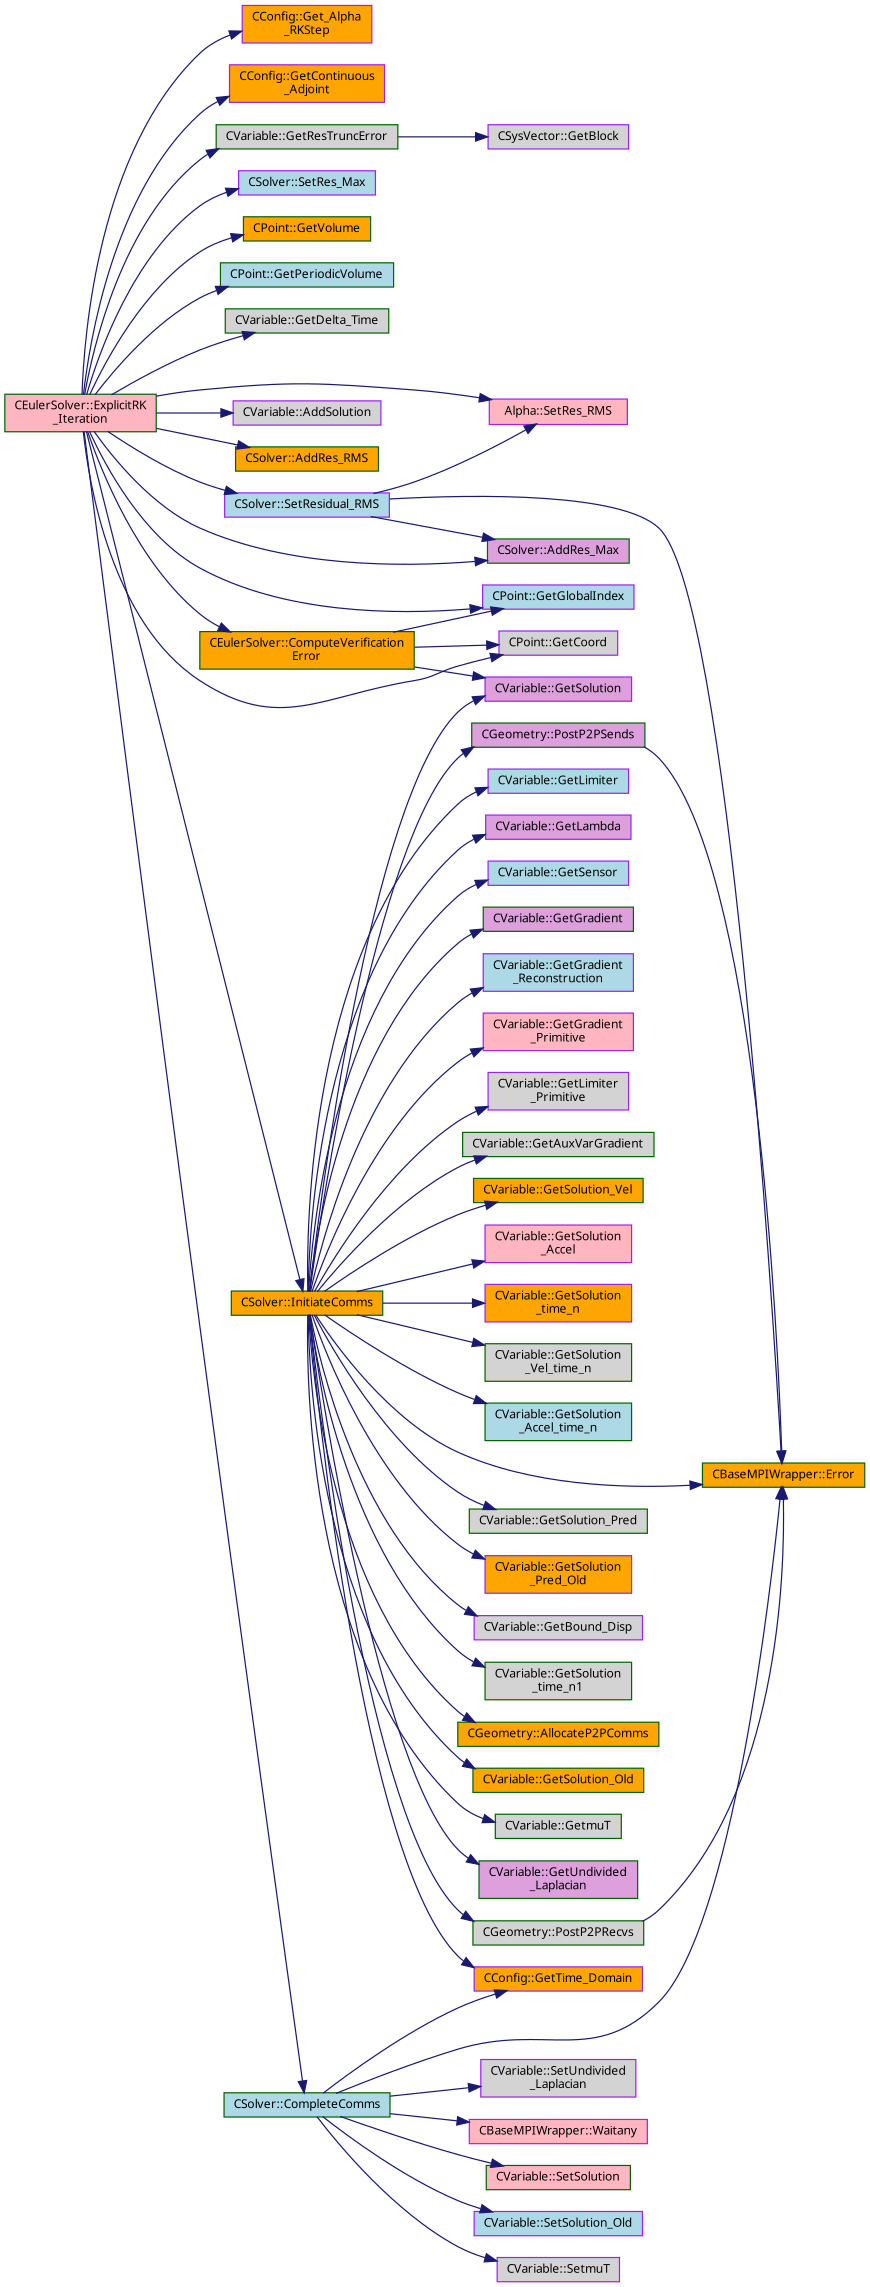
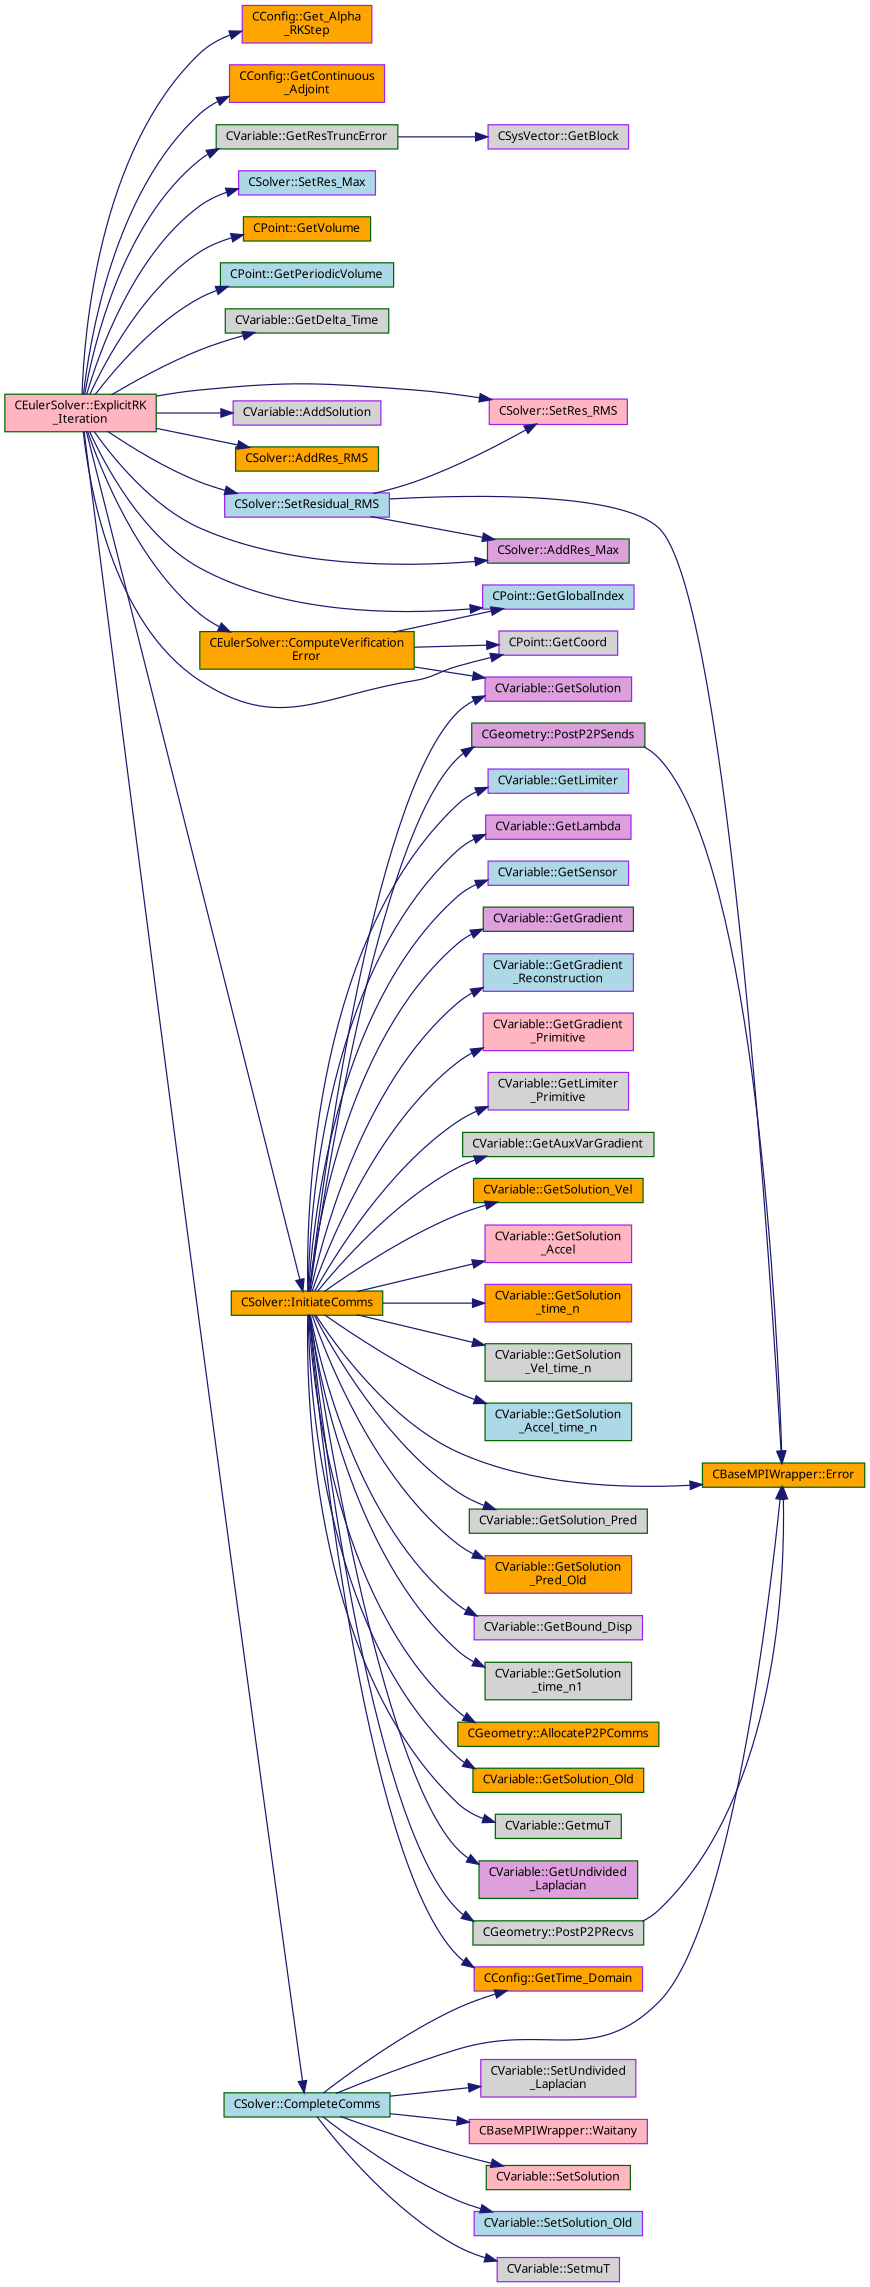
(558, 412) -> (558, 412)
